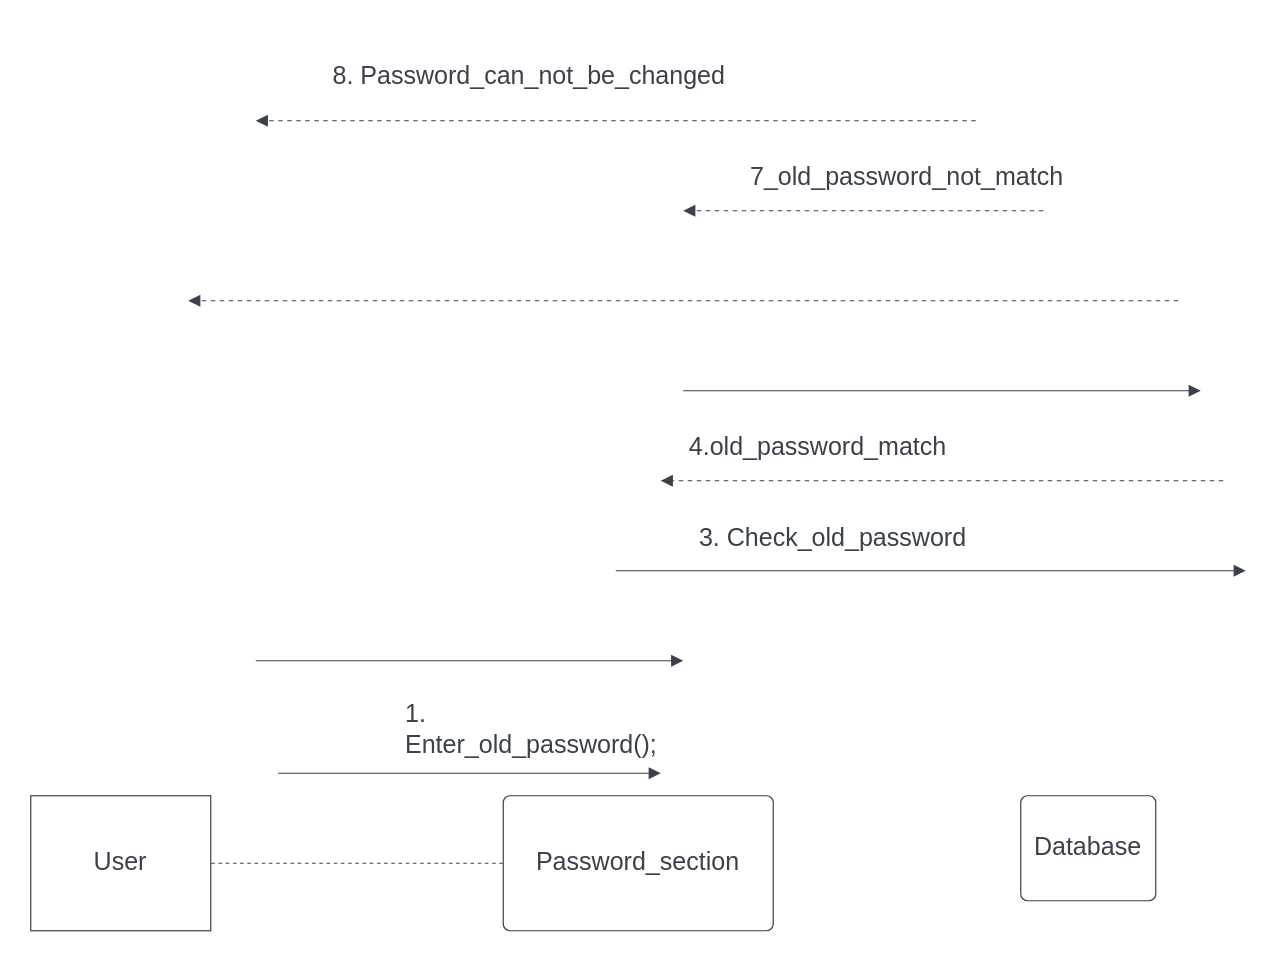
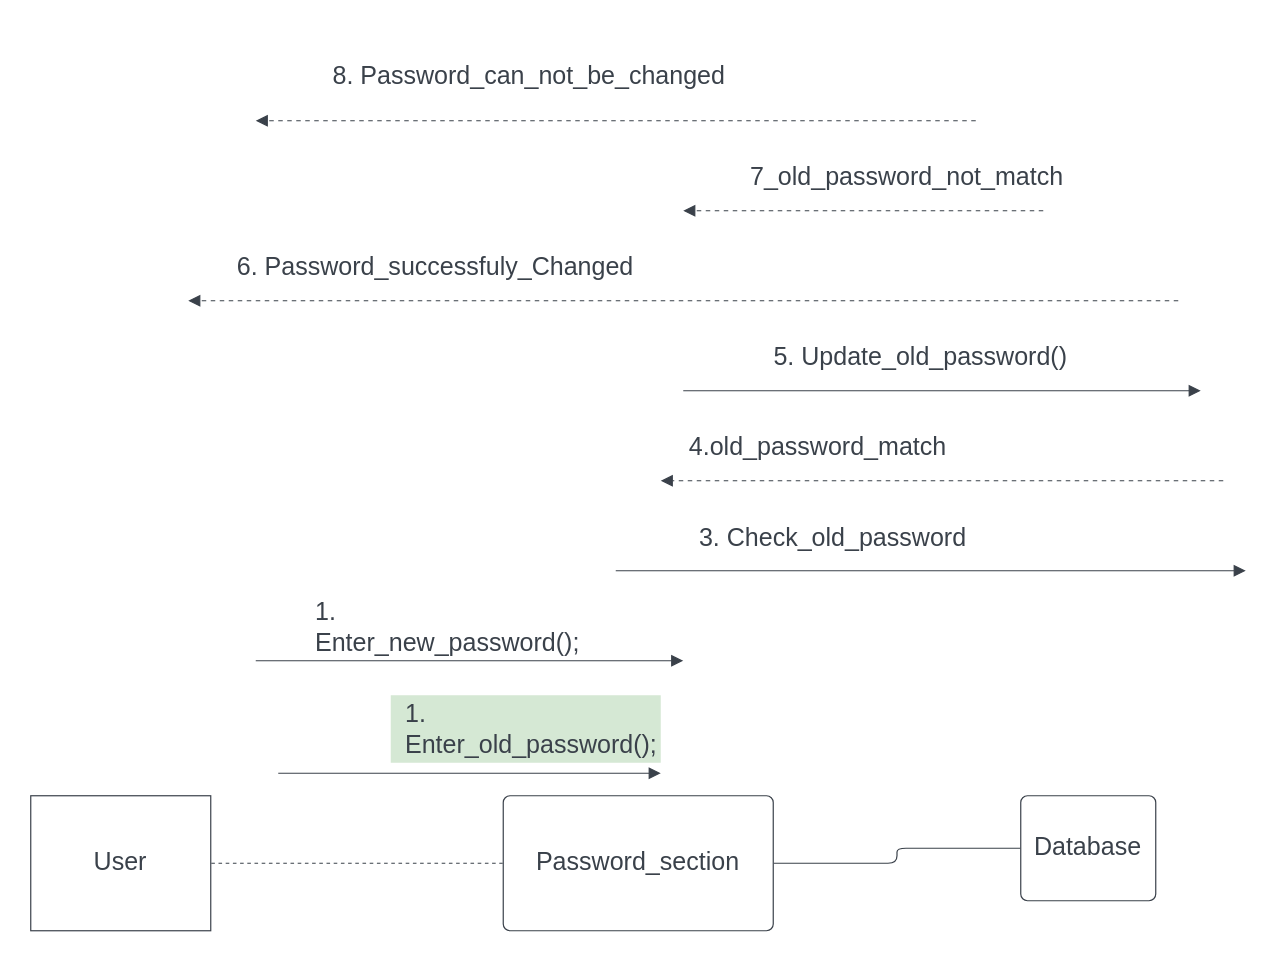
none -> (436, 267)
none -> (921, 357)
none -> (436, 627)
(526, 729) -> (526, 729)
none -> (897, 855)
